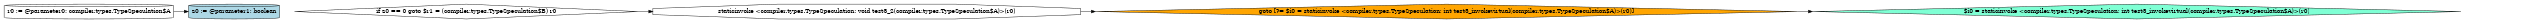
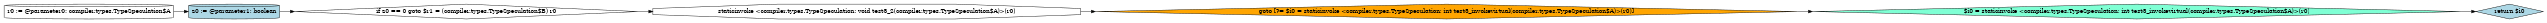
none -> (285, 12)
none -> (2509, 12)
